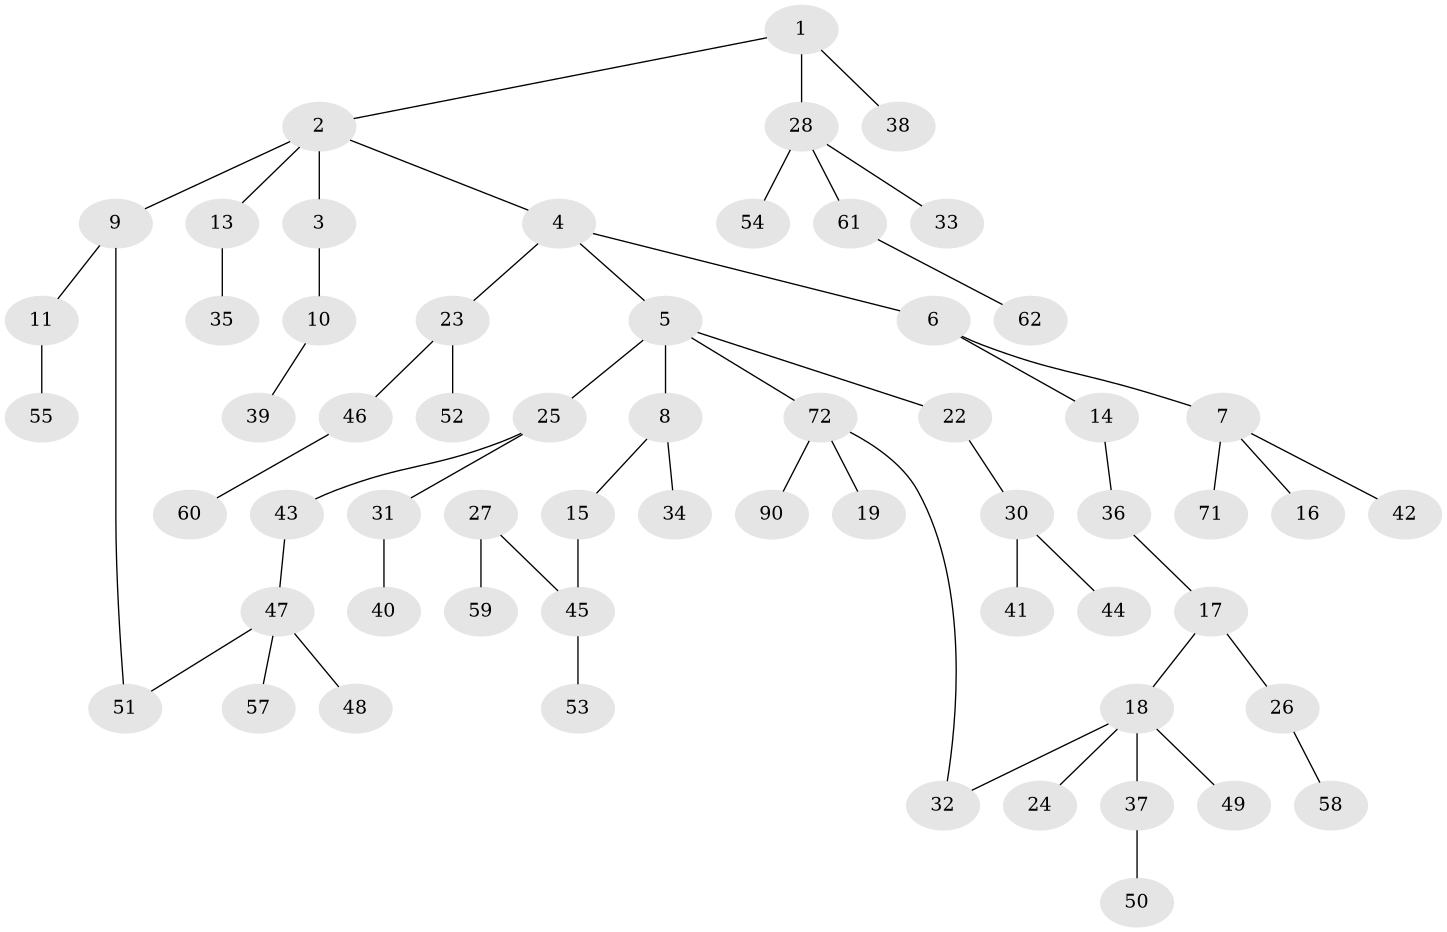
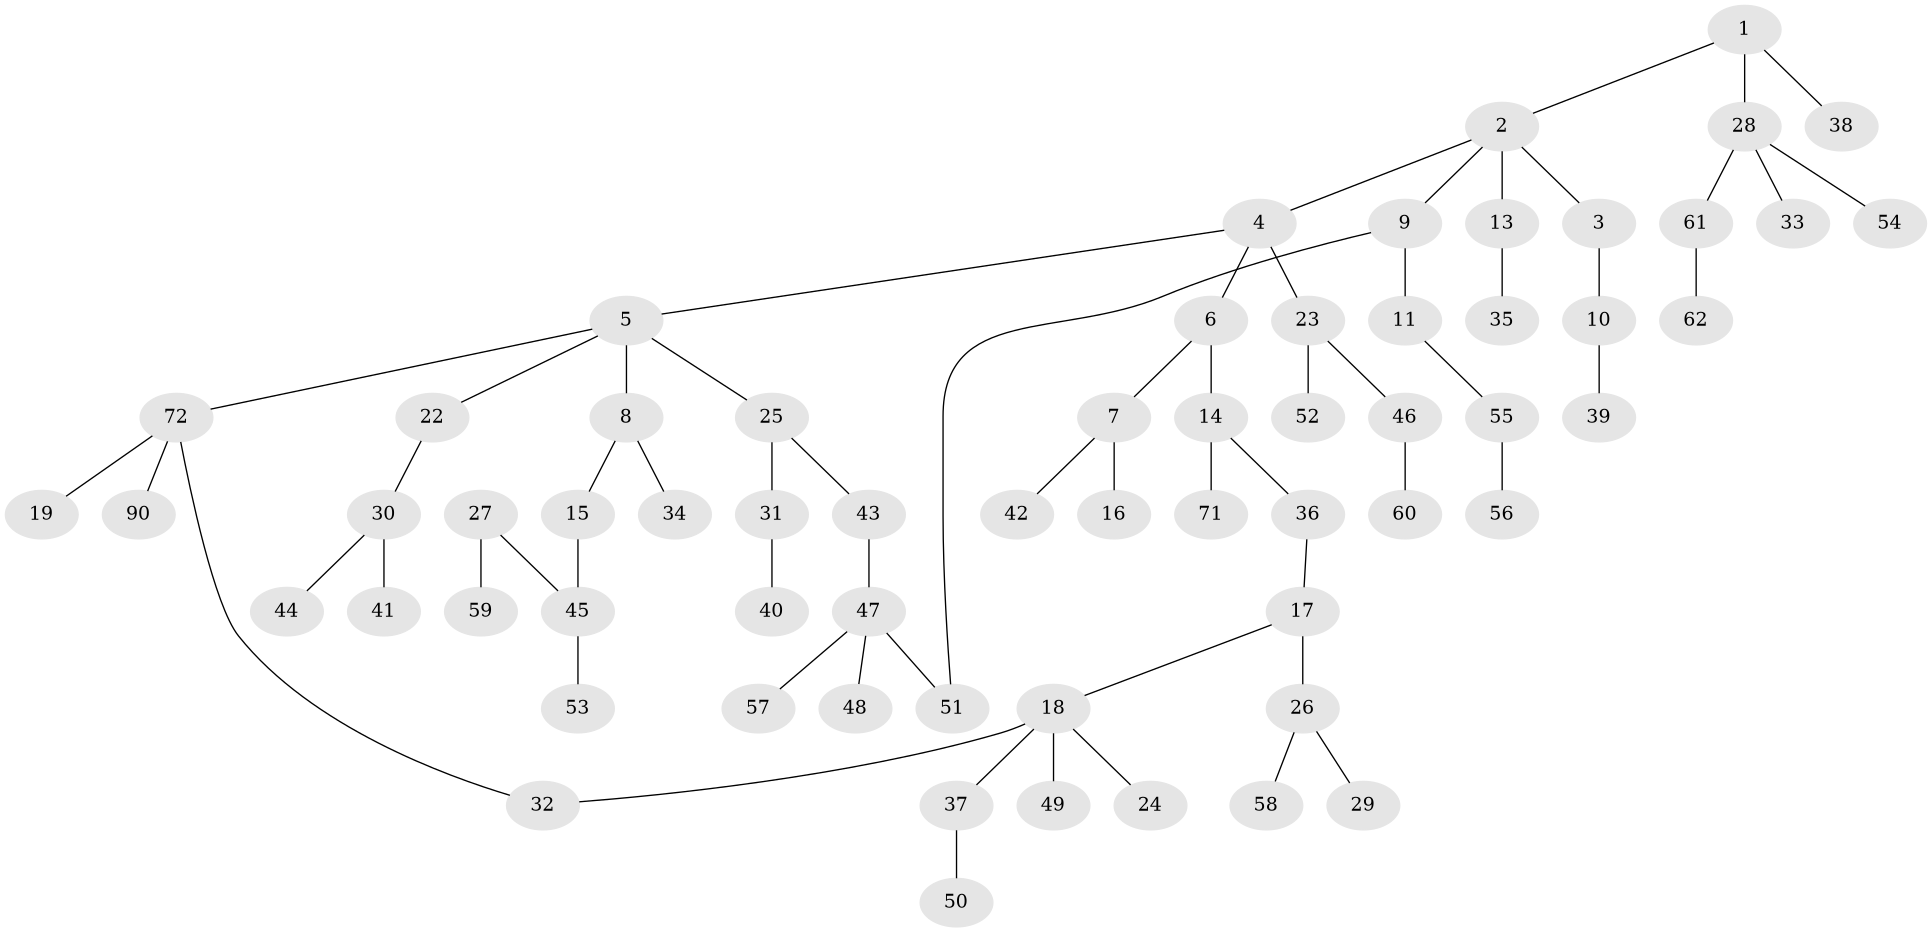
(1217, 466) -> (1211, 466)
none -> (1502, 515)
none -> (1363, 806)
